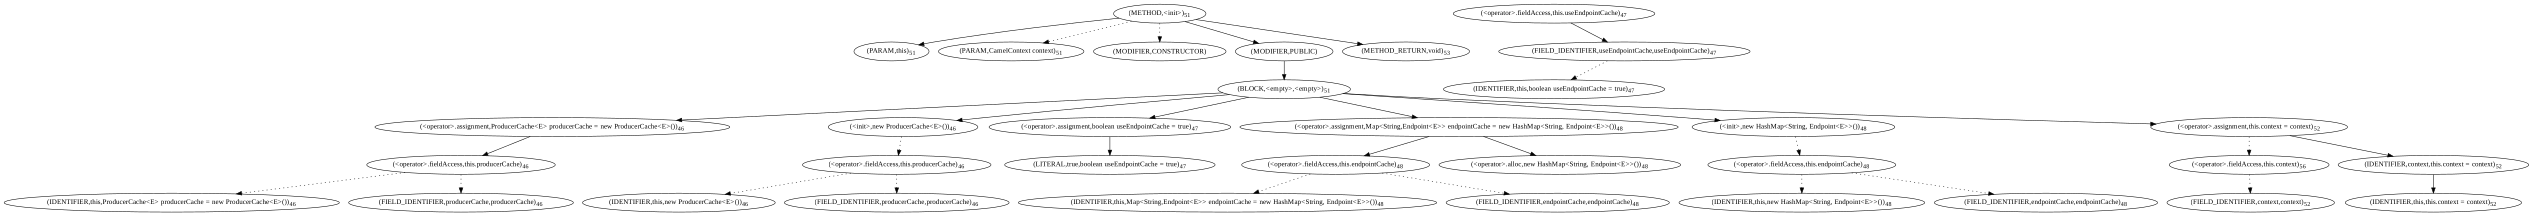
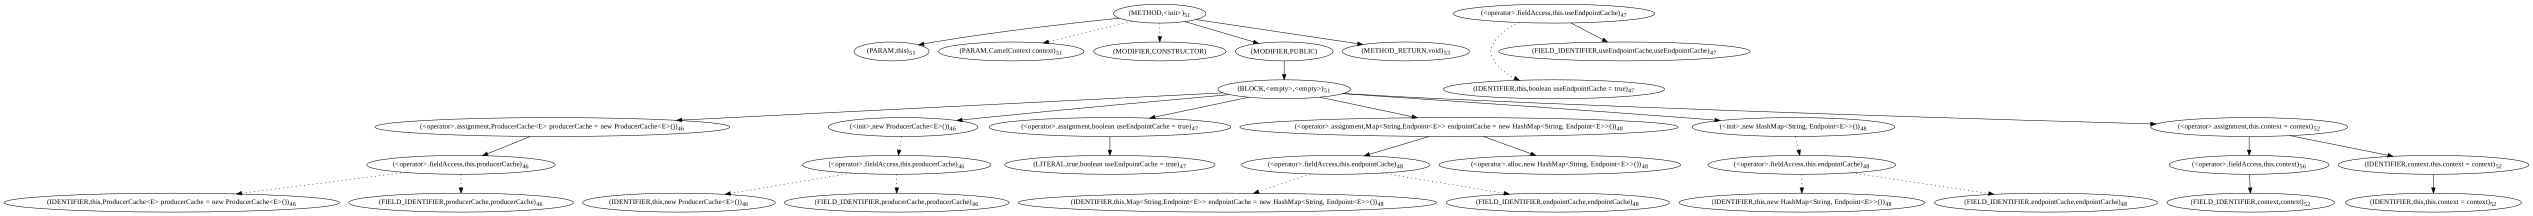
(1592, 69) -> (1491, 49)
(2249, 143) -> (2249, 143)
(2250, 181) -> (2250, 181)
